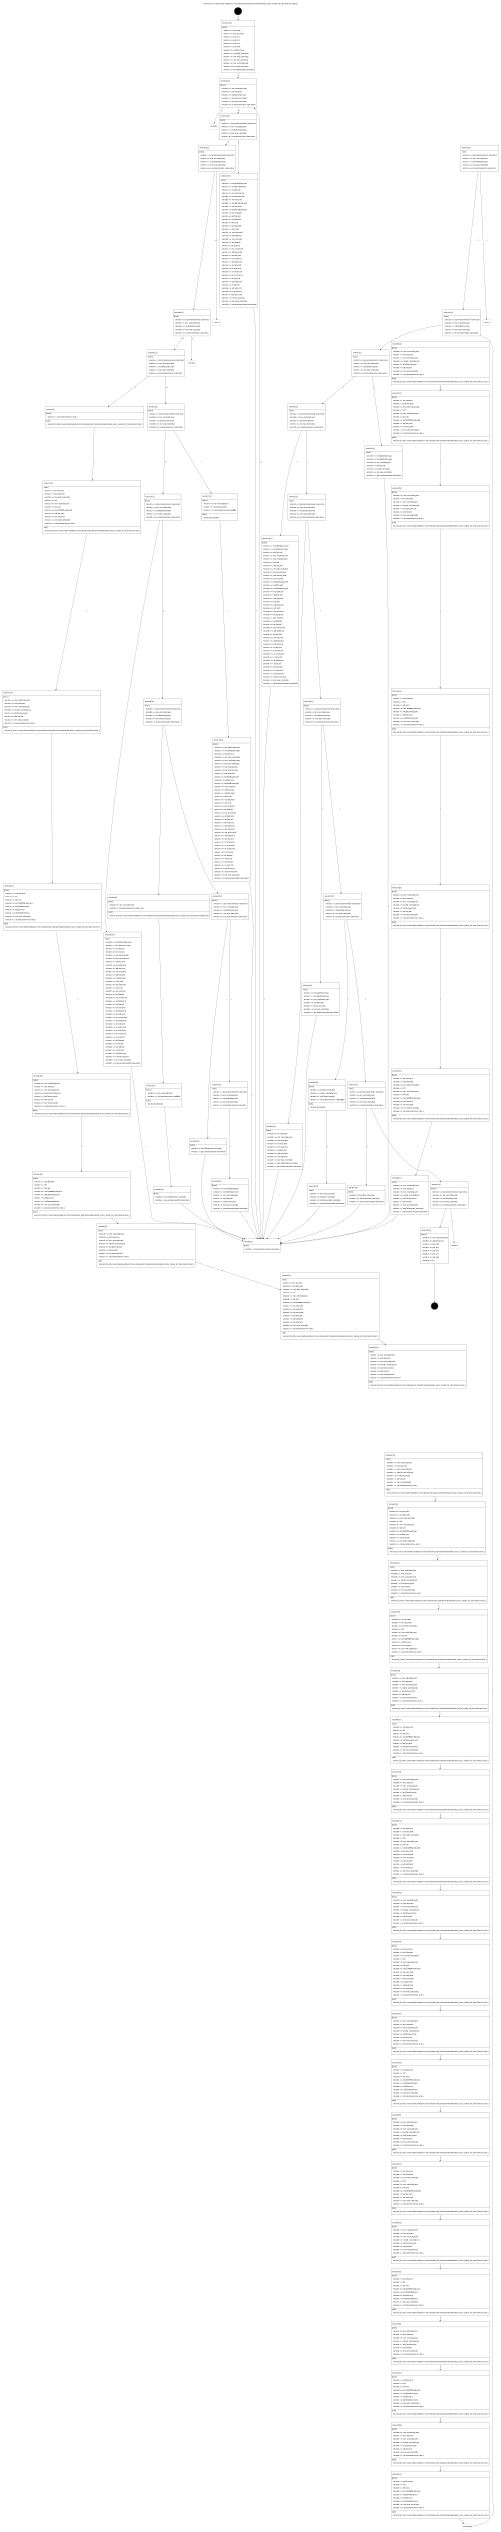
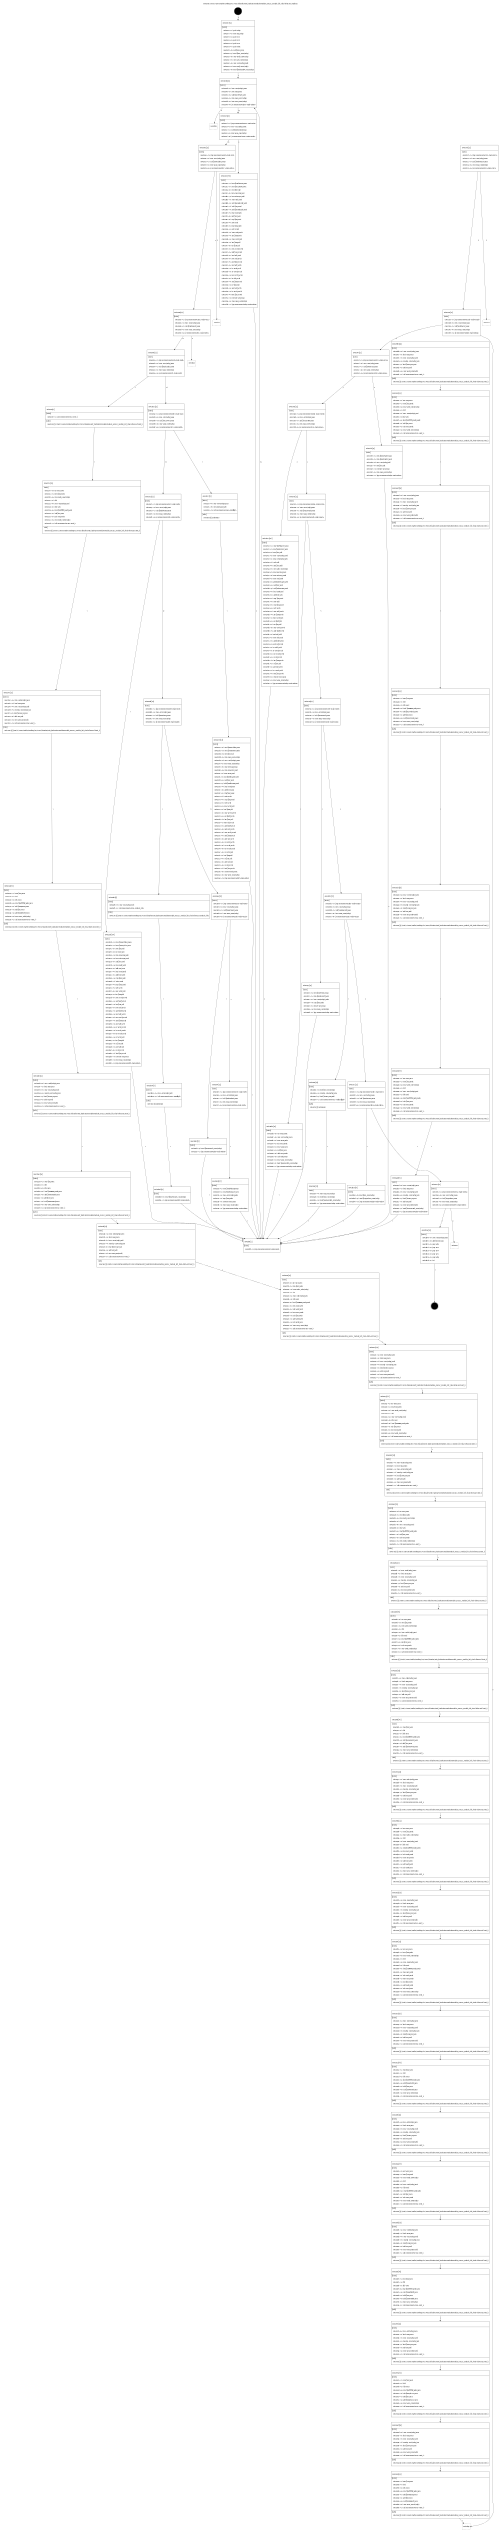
none -> (428, 1420)
